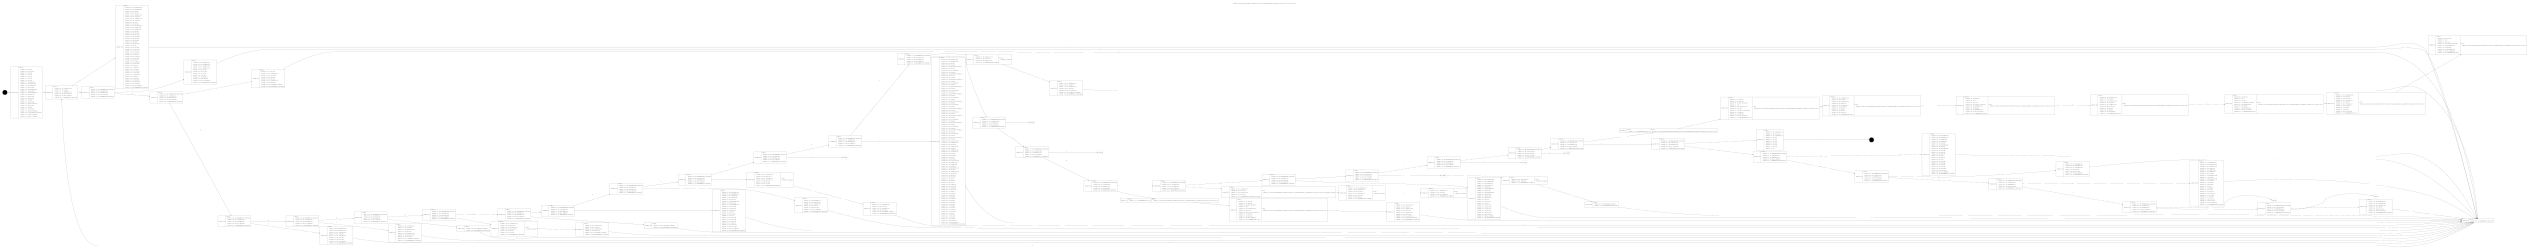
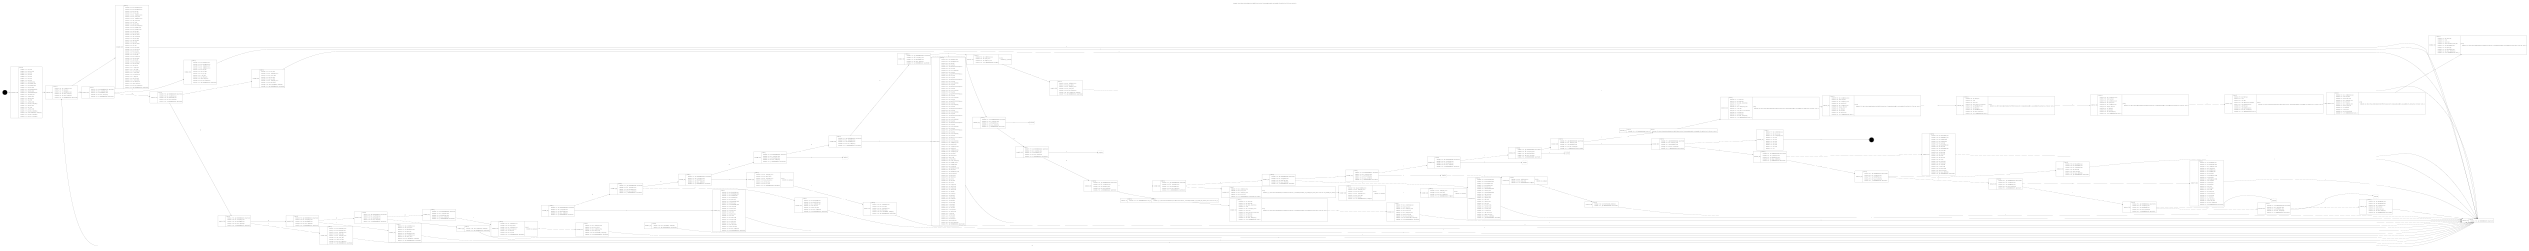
(514, 214) -> none
